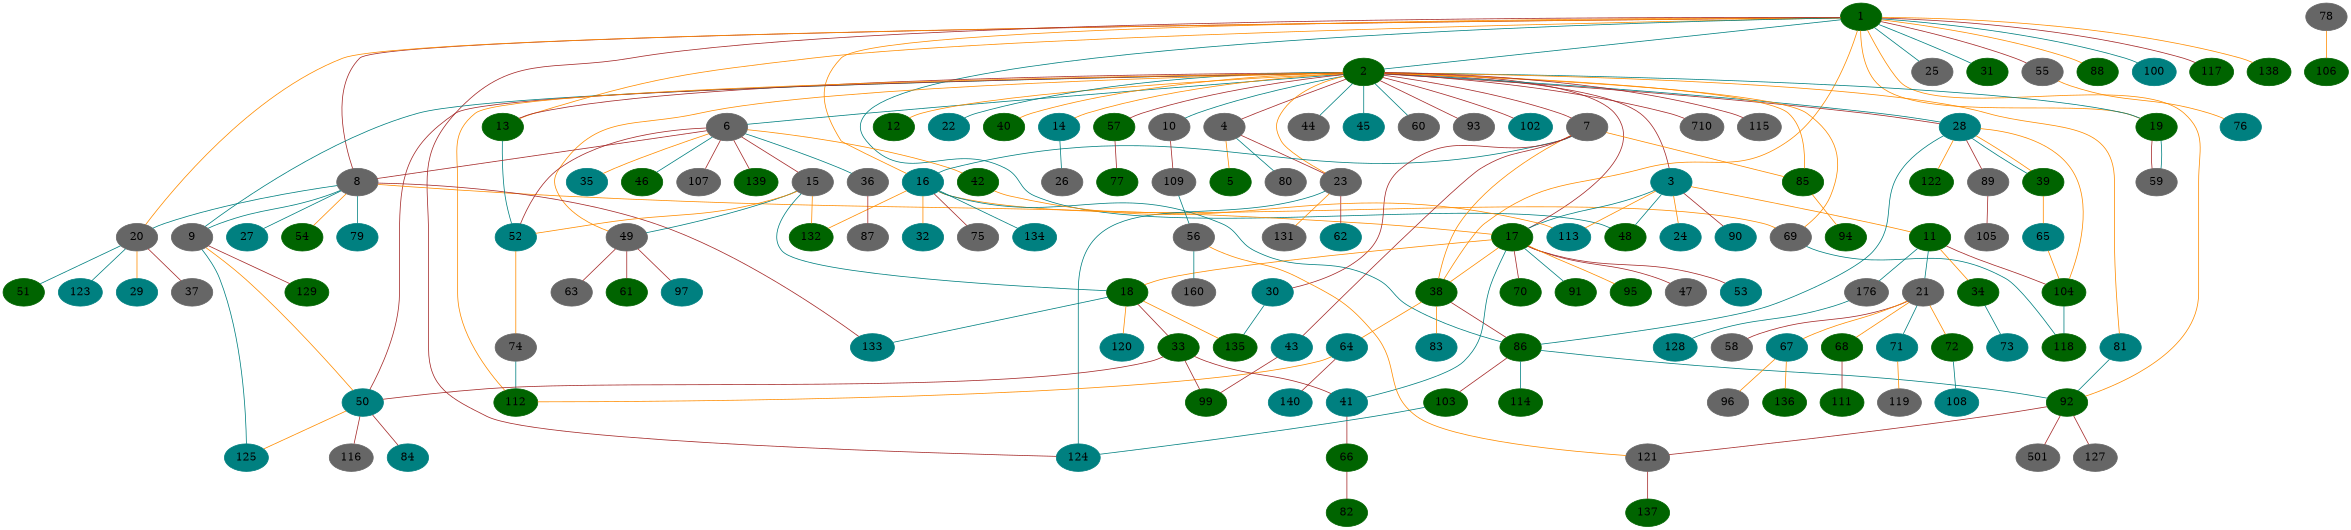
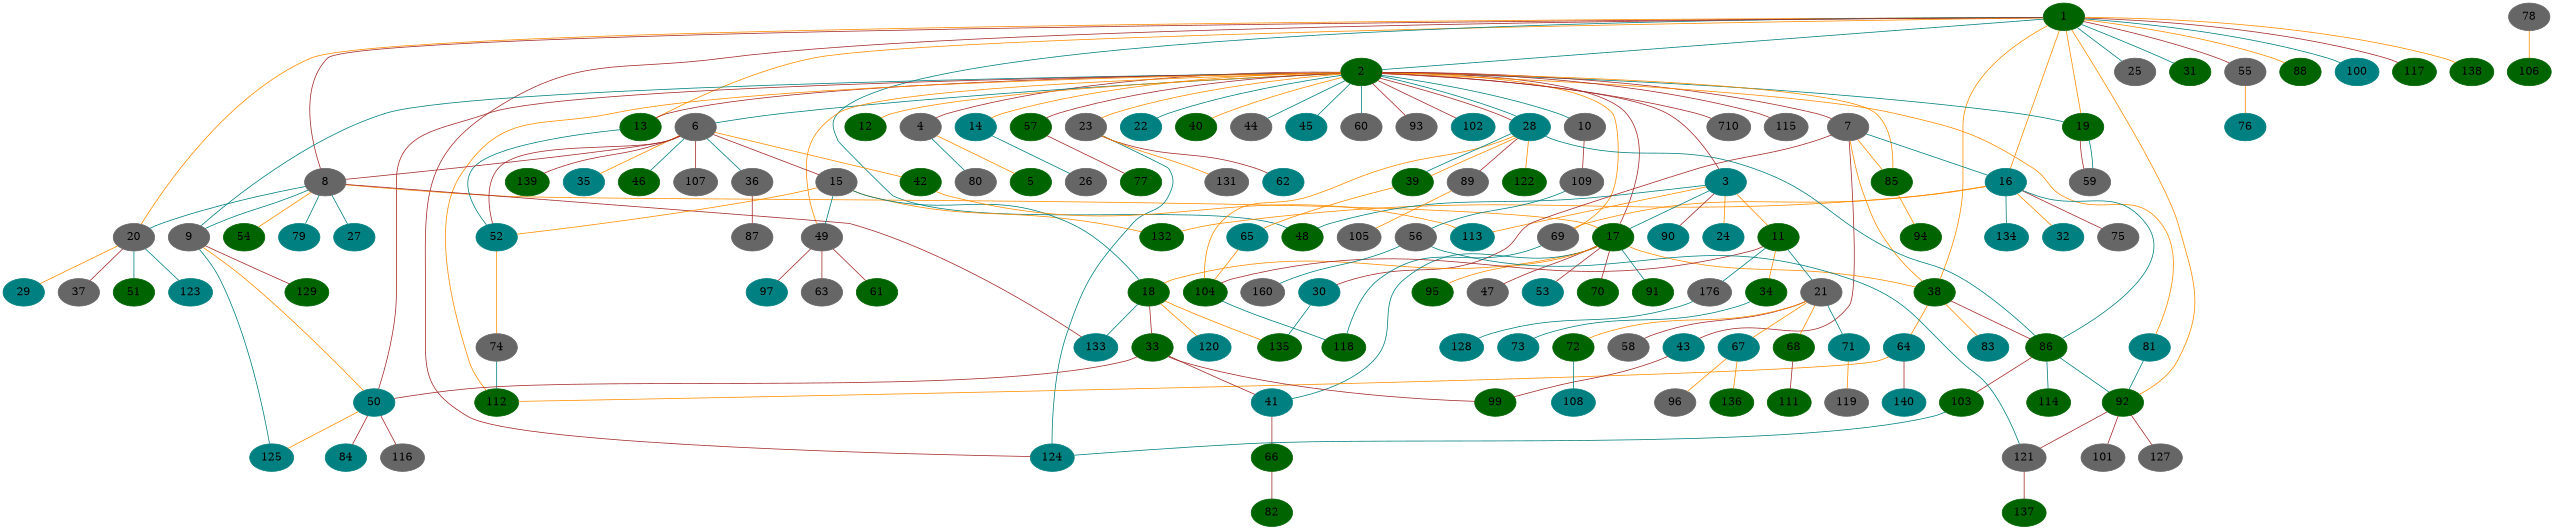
(1277, 152) -> none
(1987, 210) -> (1414, 210)
(1393, 376) -> (1762, 259)
(2038, 458) -> (2103, 458)
